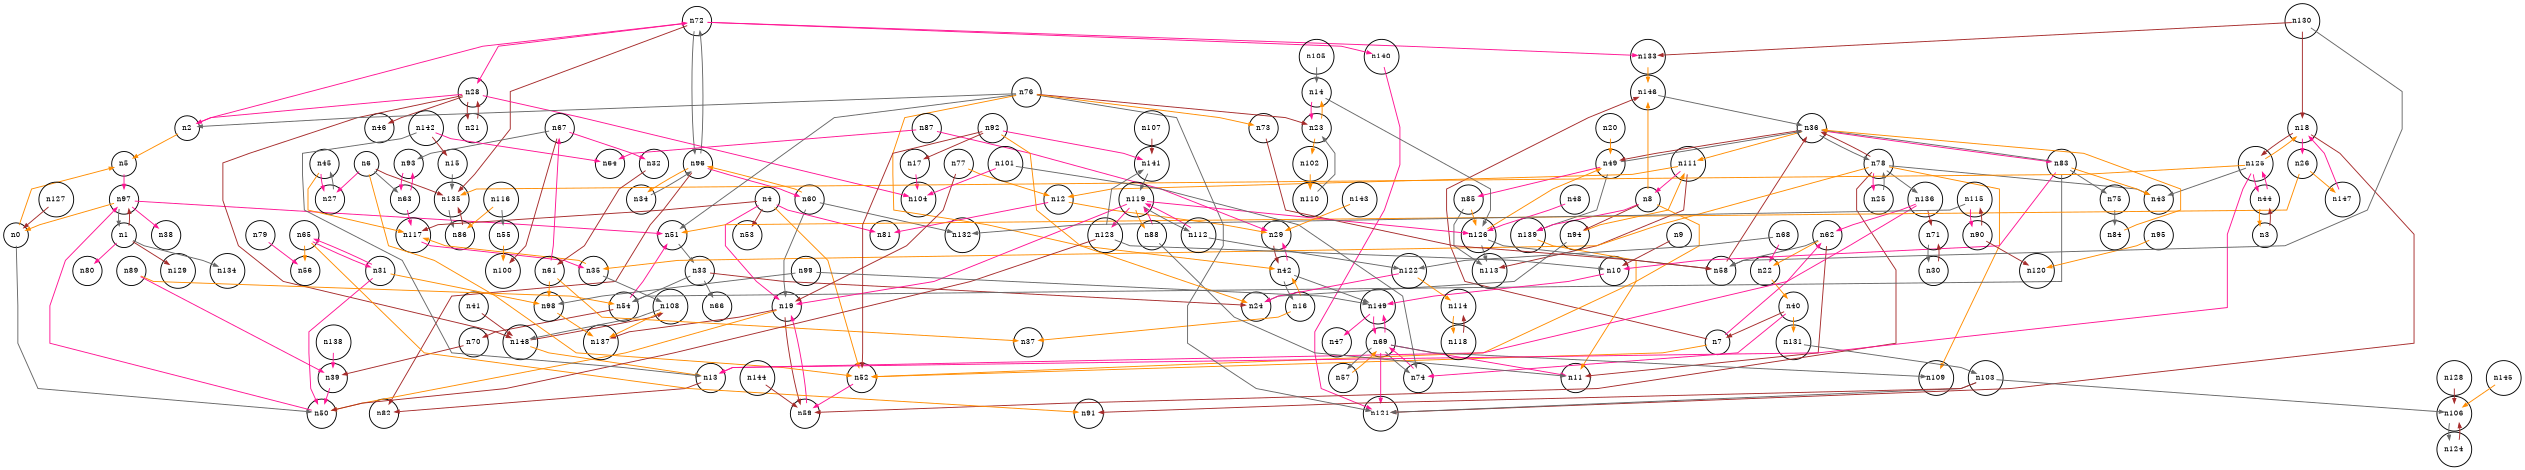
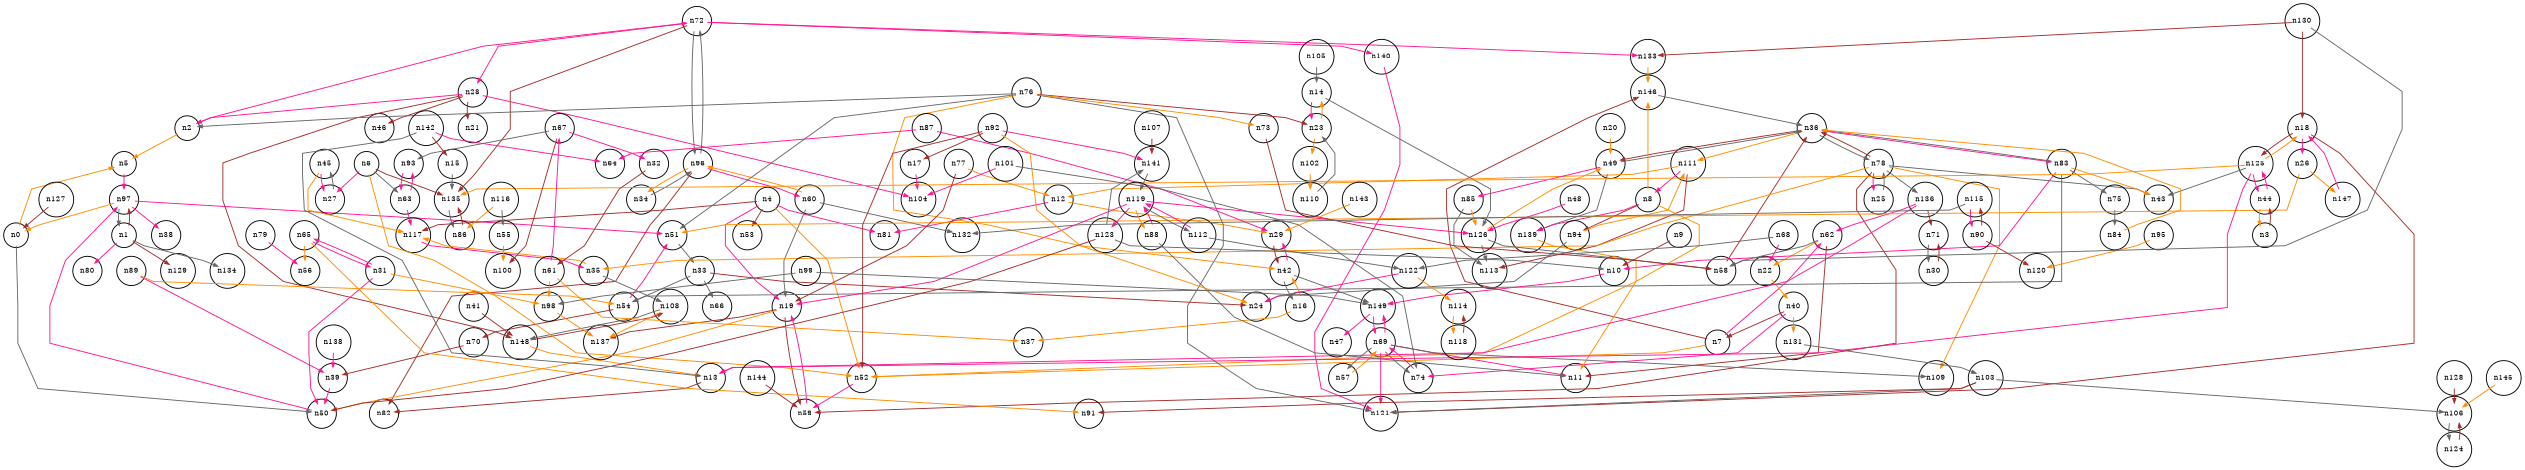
(478, 113) -> none
